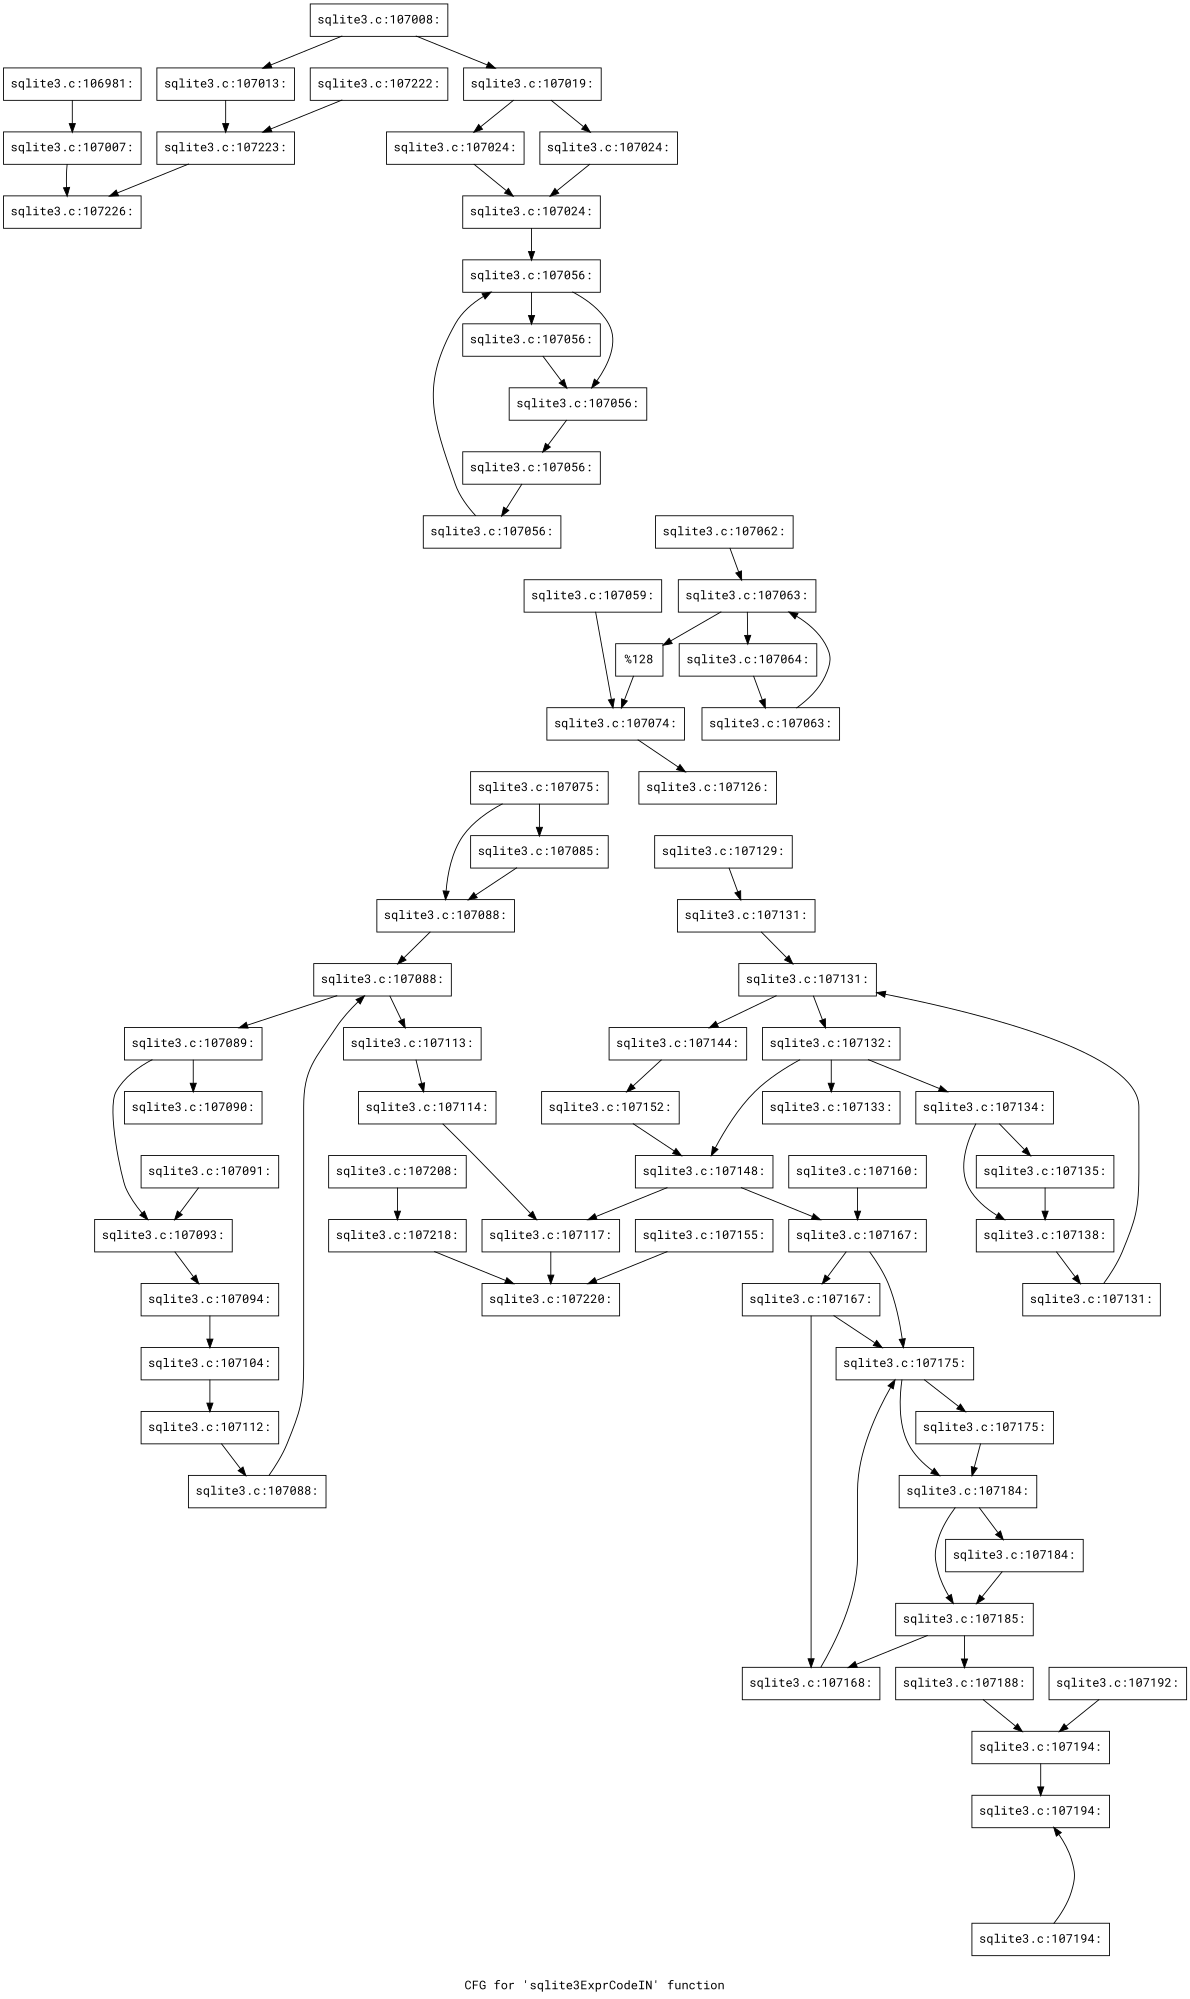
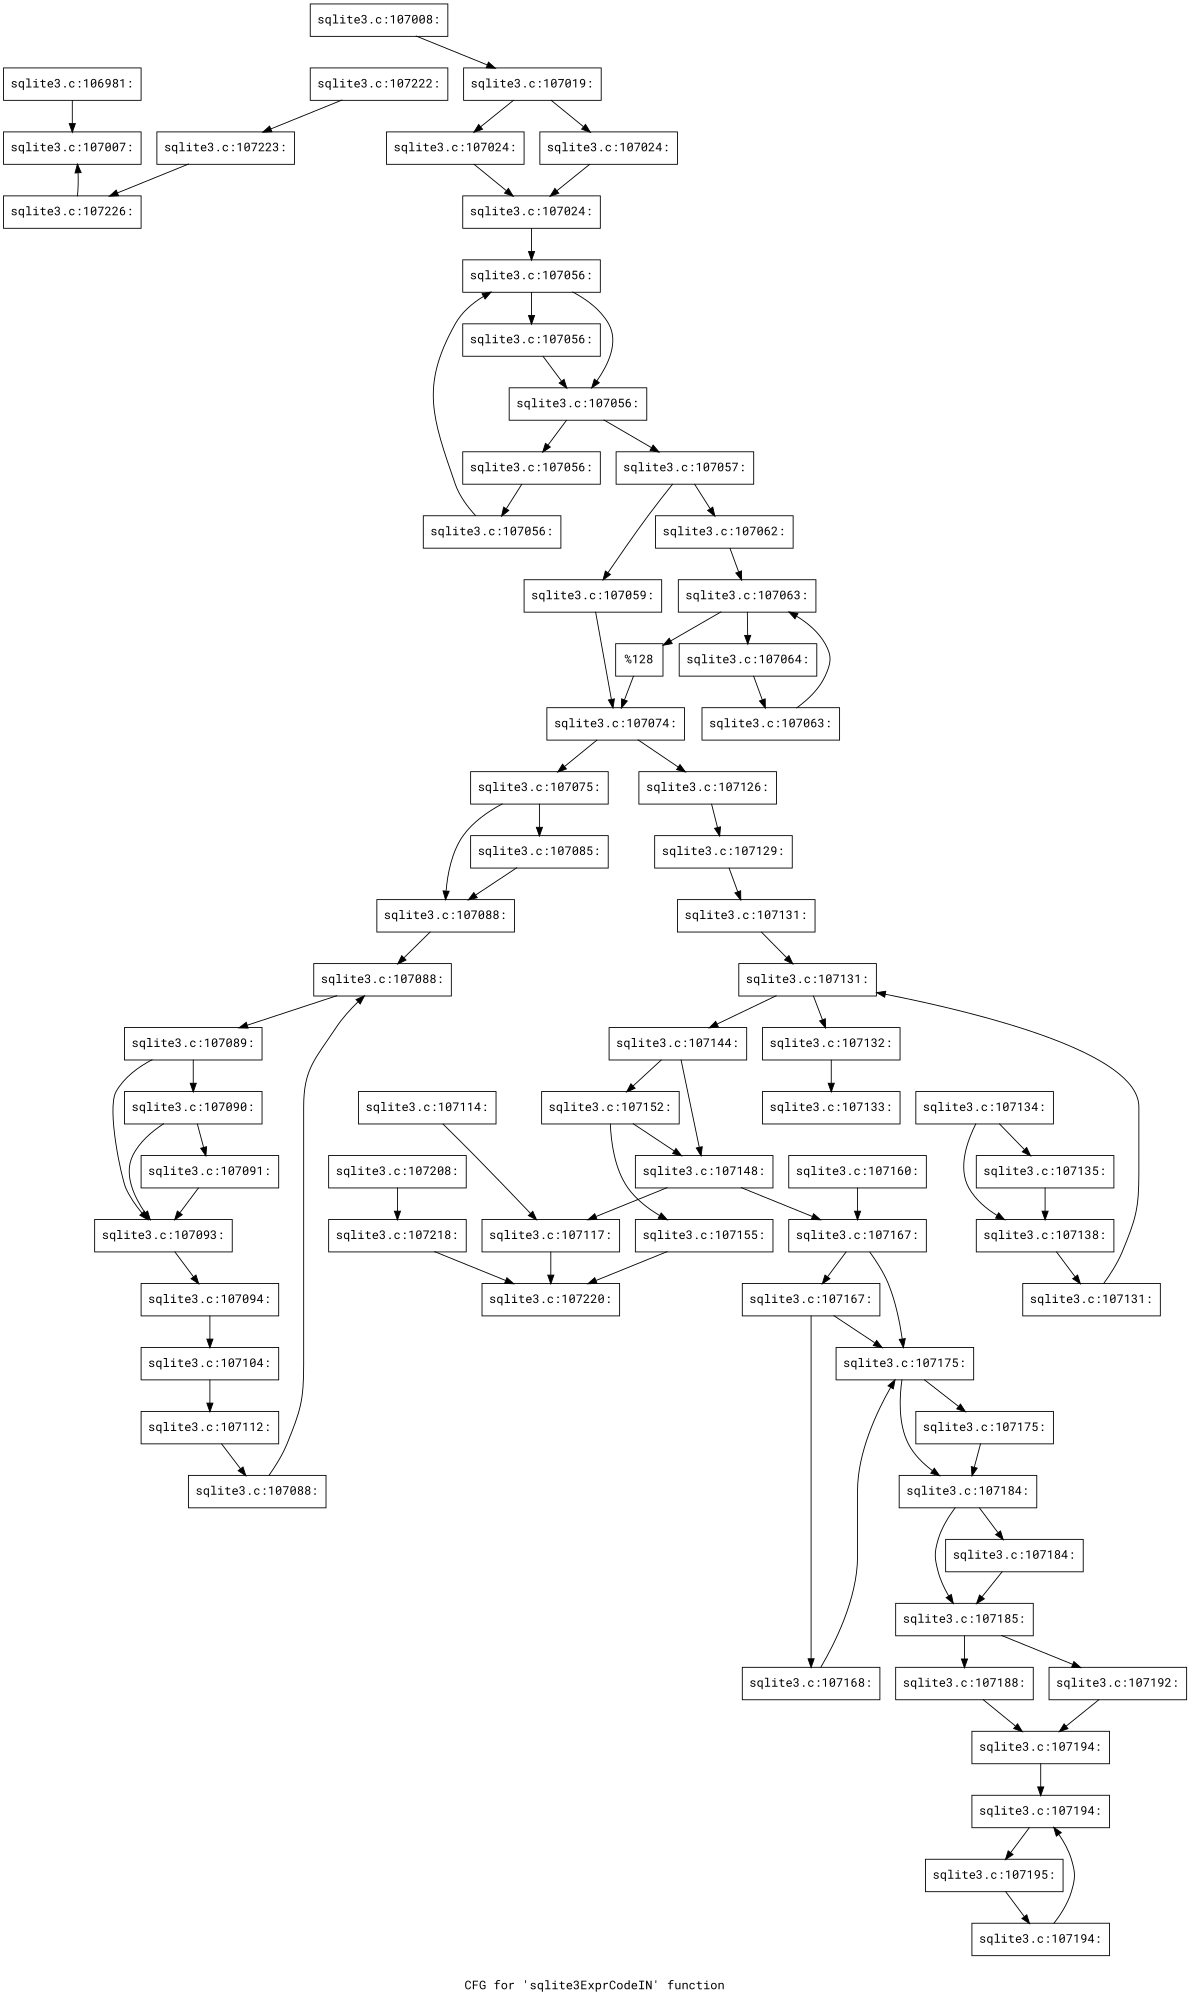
(226, 84) -> none
(66, 176) -> (78, 185)
none -> (685, 468)
none -> (581, 753)
none -> (714, 816)
(412, 1044) -> none
(904, 1074) -> none
(750, 1097) -> (690, 1103)
none -> (200, 1136)
none -> (130, 1163)
none -> (622, 1177)
(892, 1650) -> (1037, 1650)
none -> (994, 1875)
